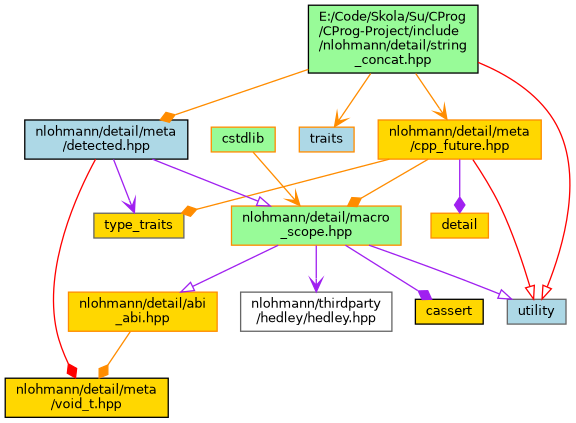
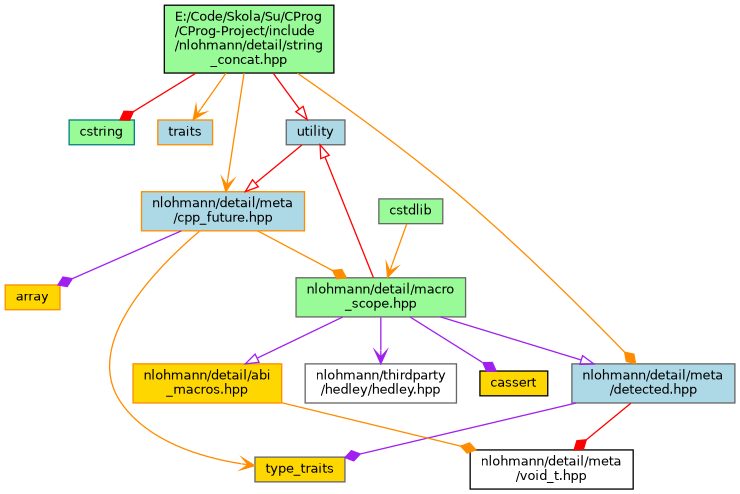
none -> (102, 132)
(106, 140) -> (653, 383)
(243, 140) -> (411, 211)
(460, 140) -> (223, 211)
(122, 180) -> (468, 428)
(205, 180) -> (511, 338)
(293, 184) -> (111, 371)
(507, 220) -> (279, 164)
(316, 226) -> (381, 297)
(460, 226) -> (33, 297)
(435, 269) -> (349, 217)
(143, 312) -> (207, 383)
(87, 398) -> (552, 470)
